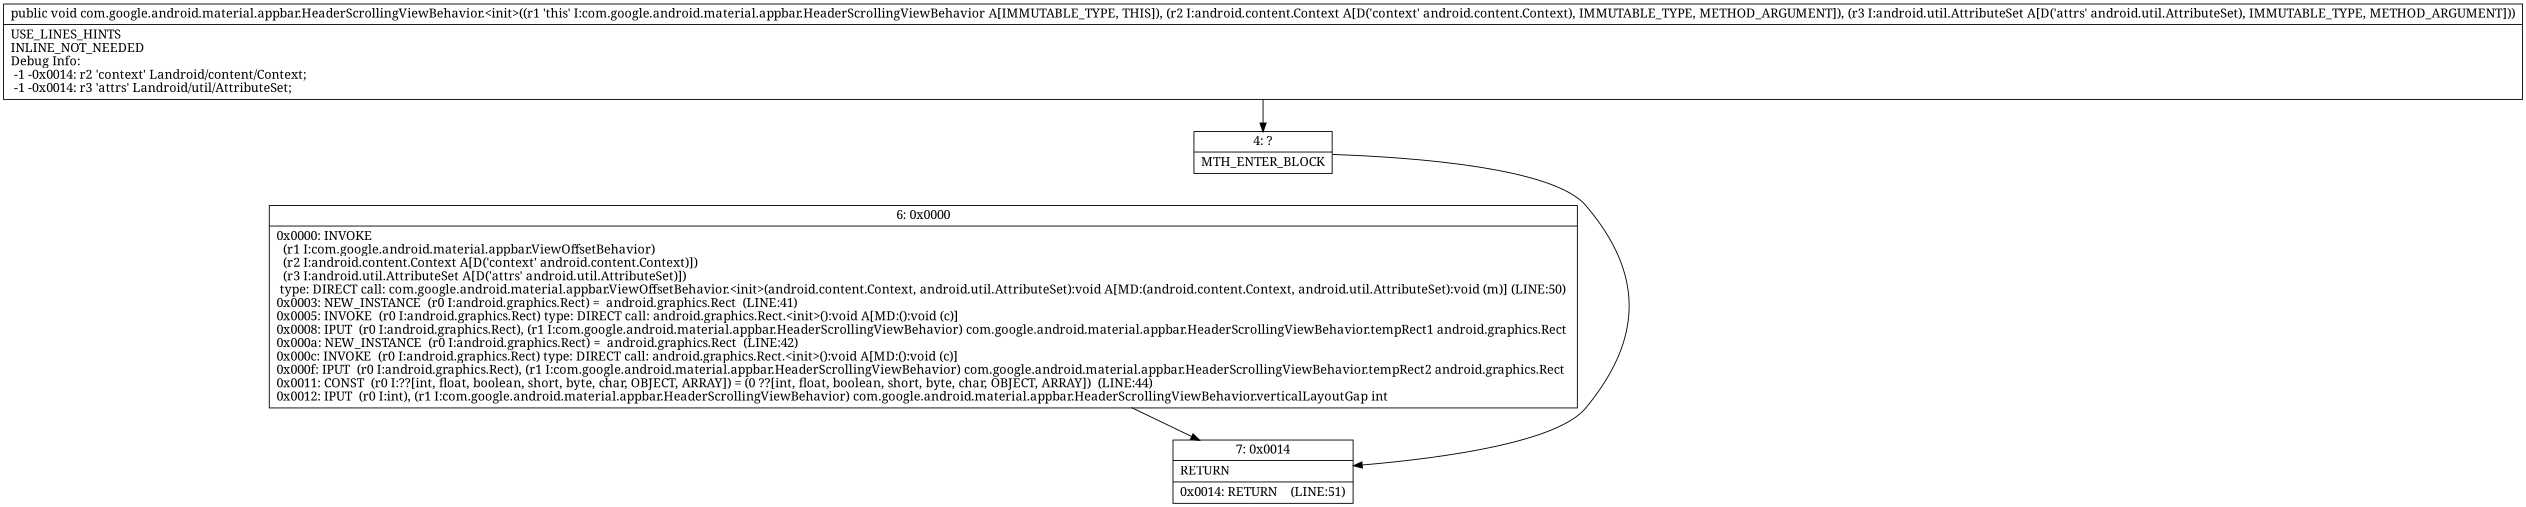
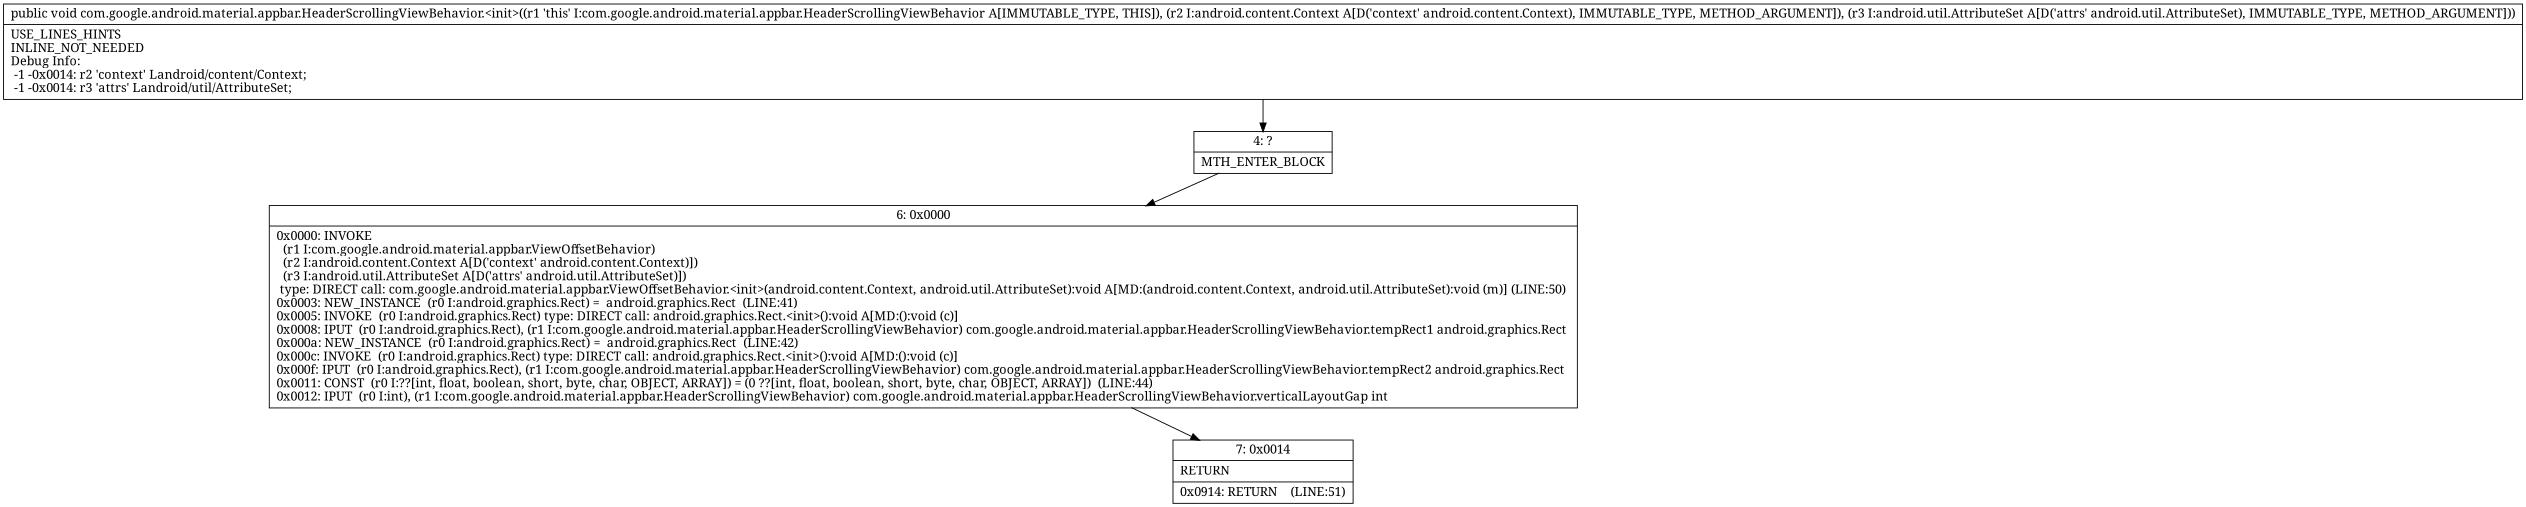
(1628, 293) -> (1187, 188)
(1263, 492) -> (1263, 492)
